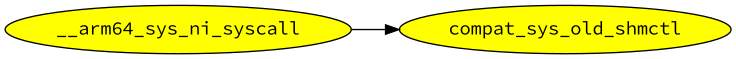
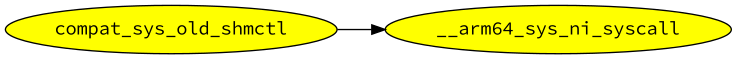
(368, 30) -> (354, 30)
